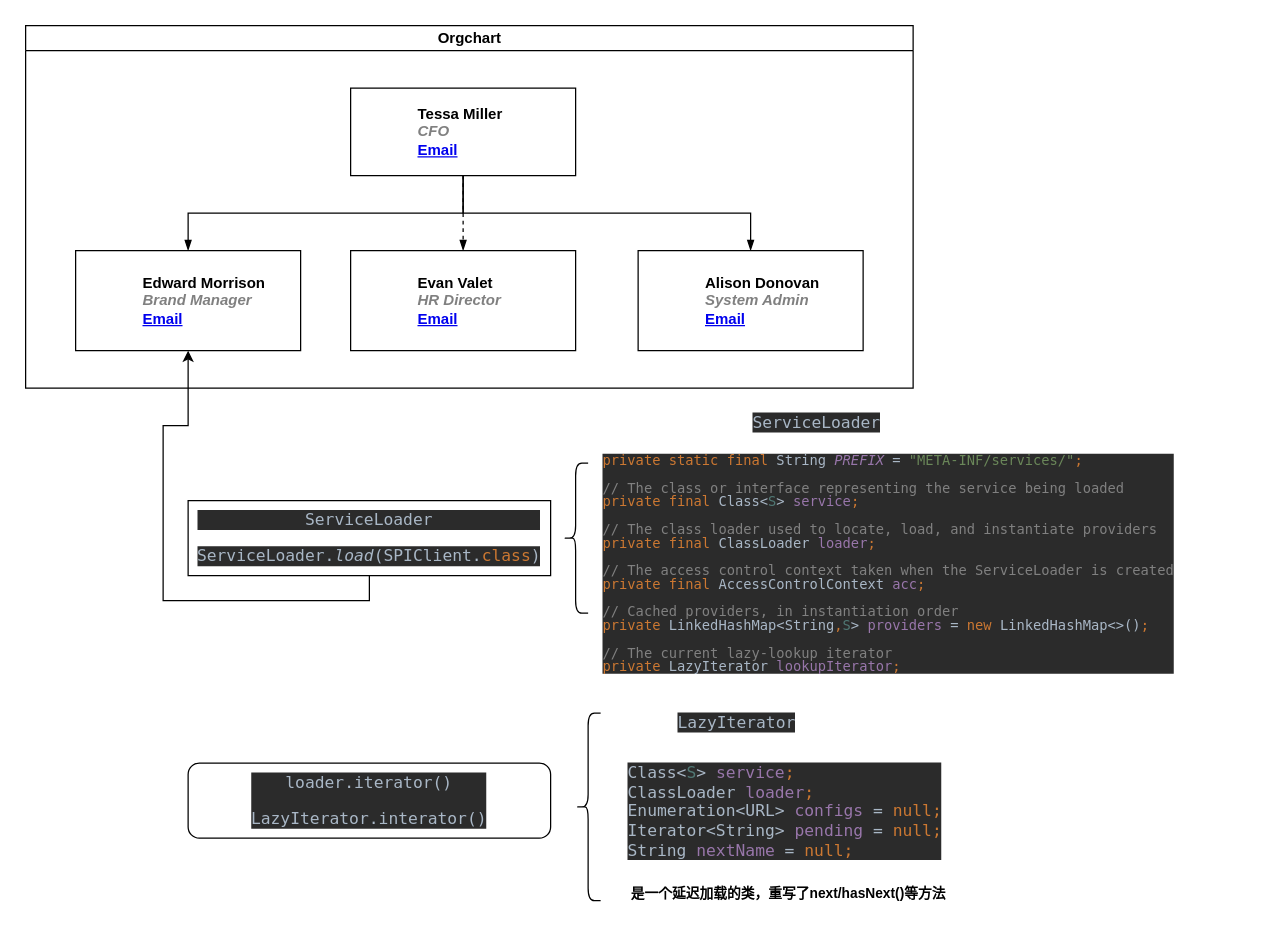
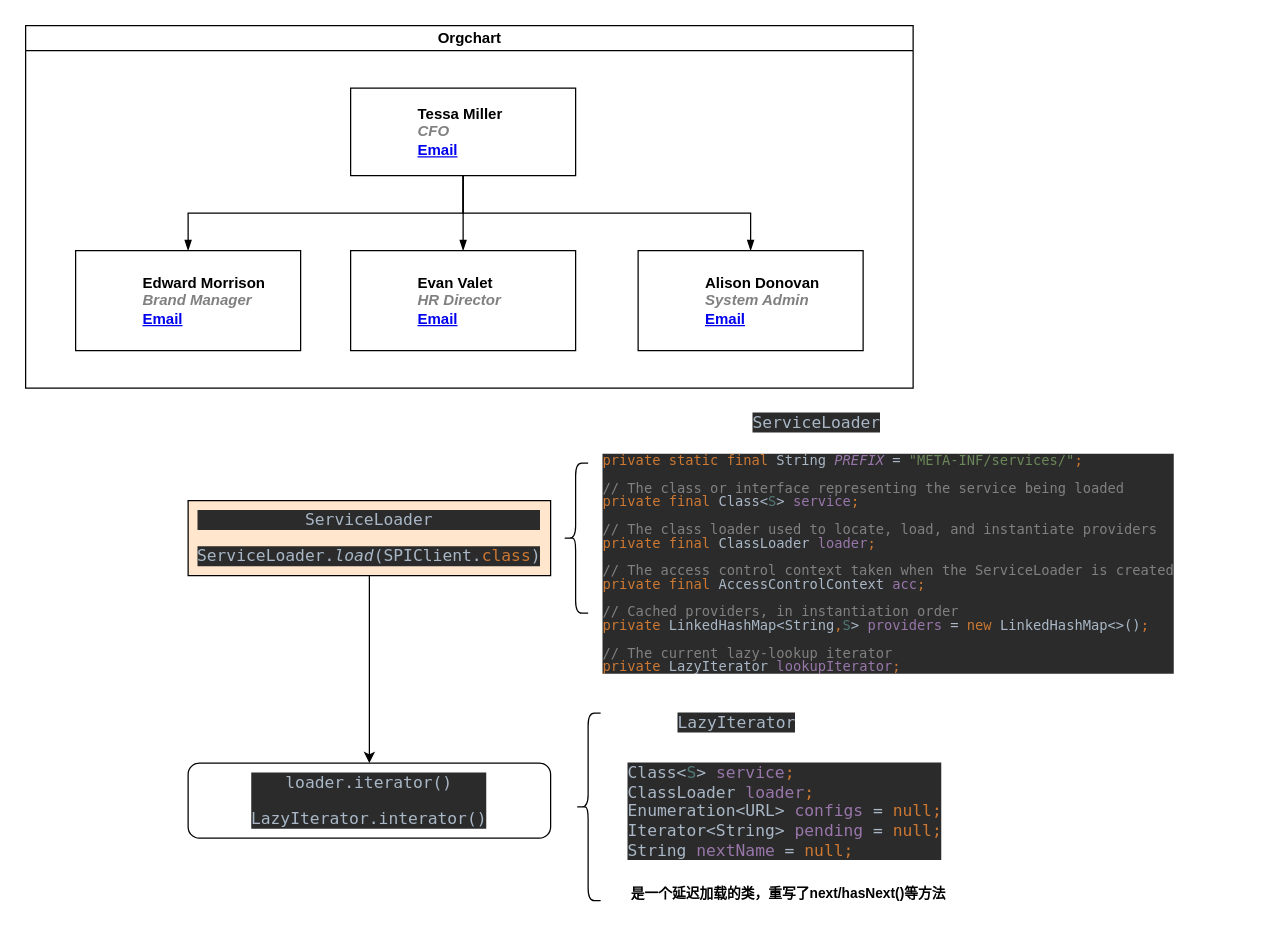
(463, 226) -> (463, 226)
(369, 538) -> (369, 538)
(163, 572) -> (369, 676)
